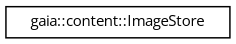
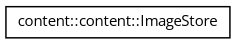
(118, 22) -> (118, 22)
